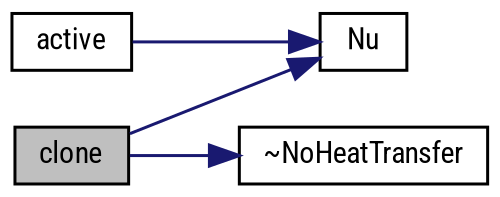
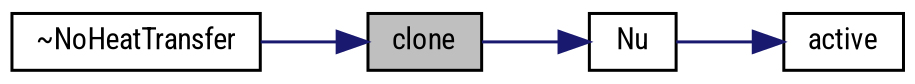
(211, 42) -> (715, 42)
(169, 156) -> (299, 42)
